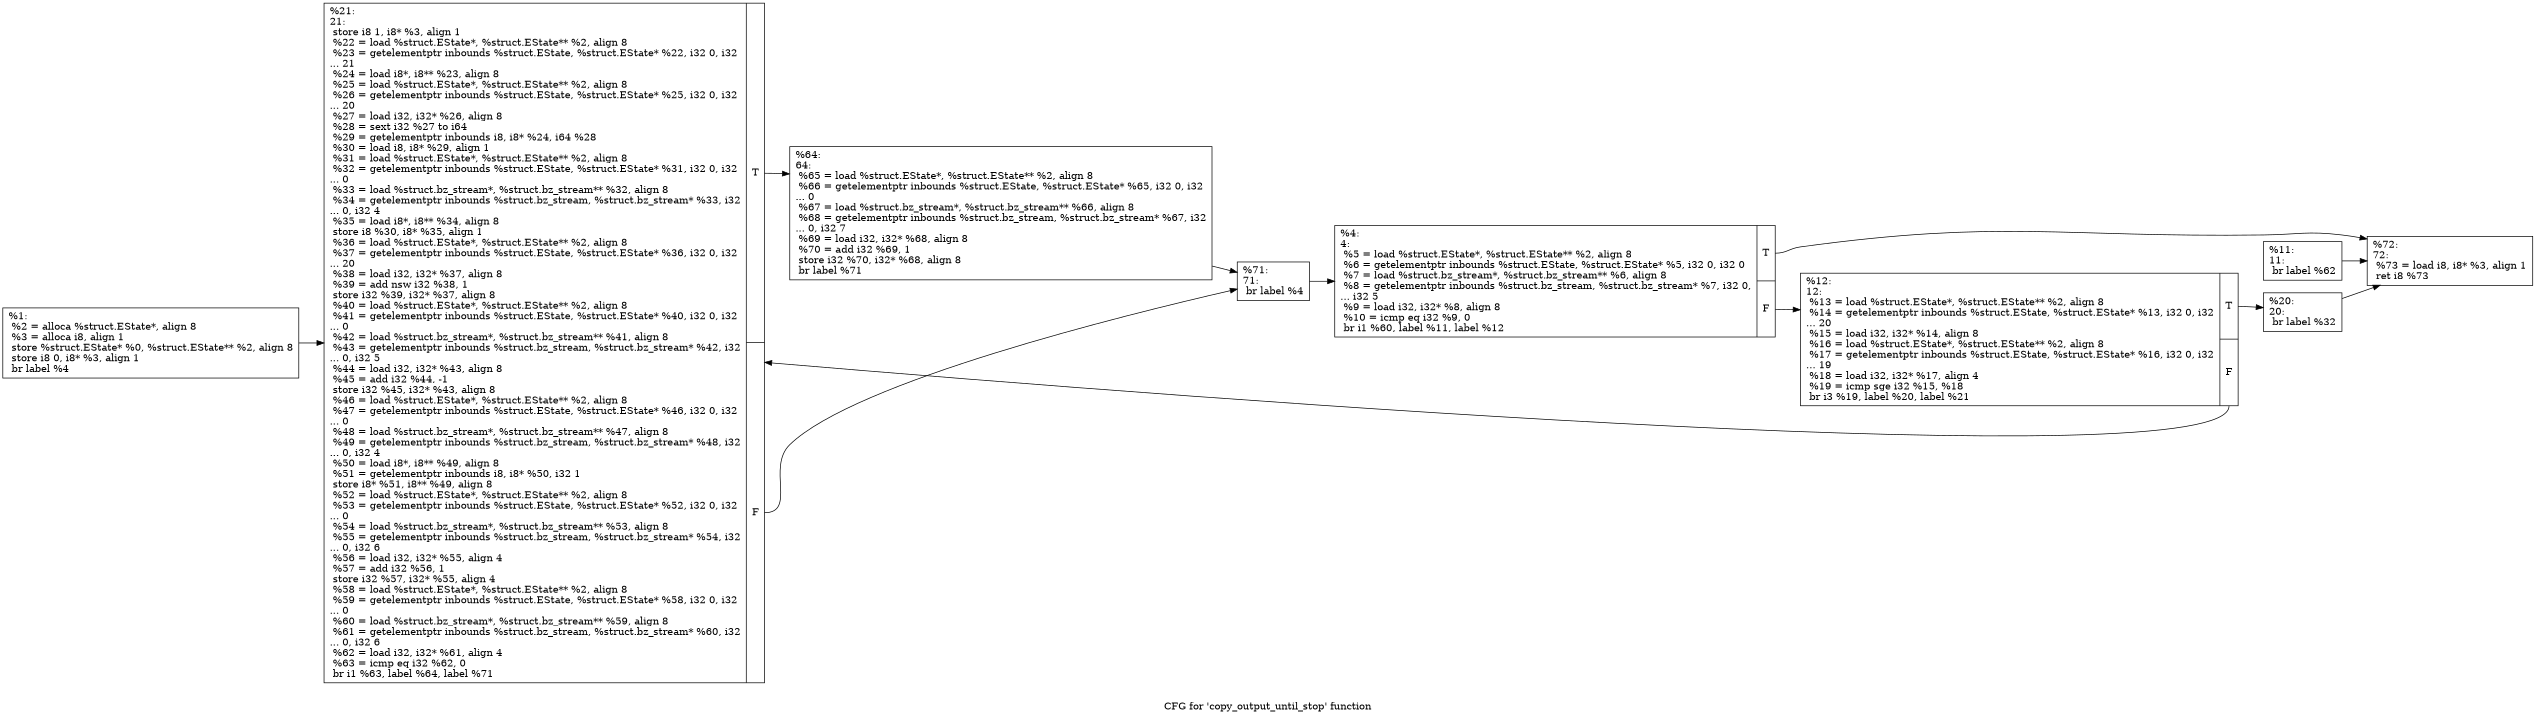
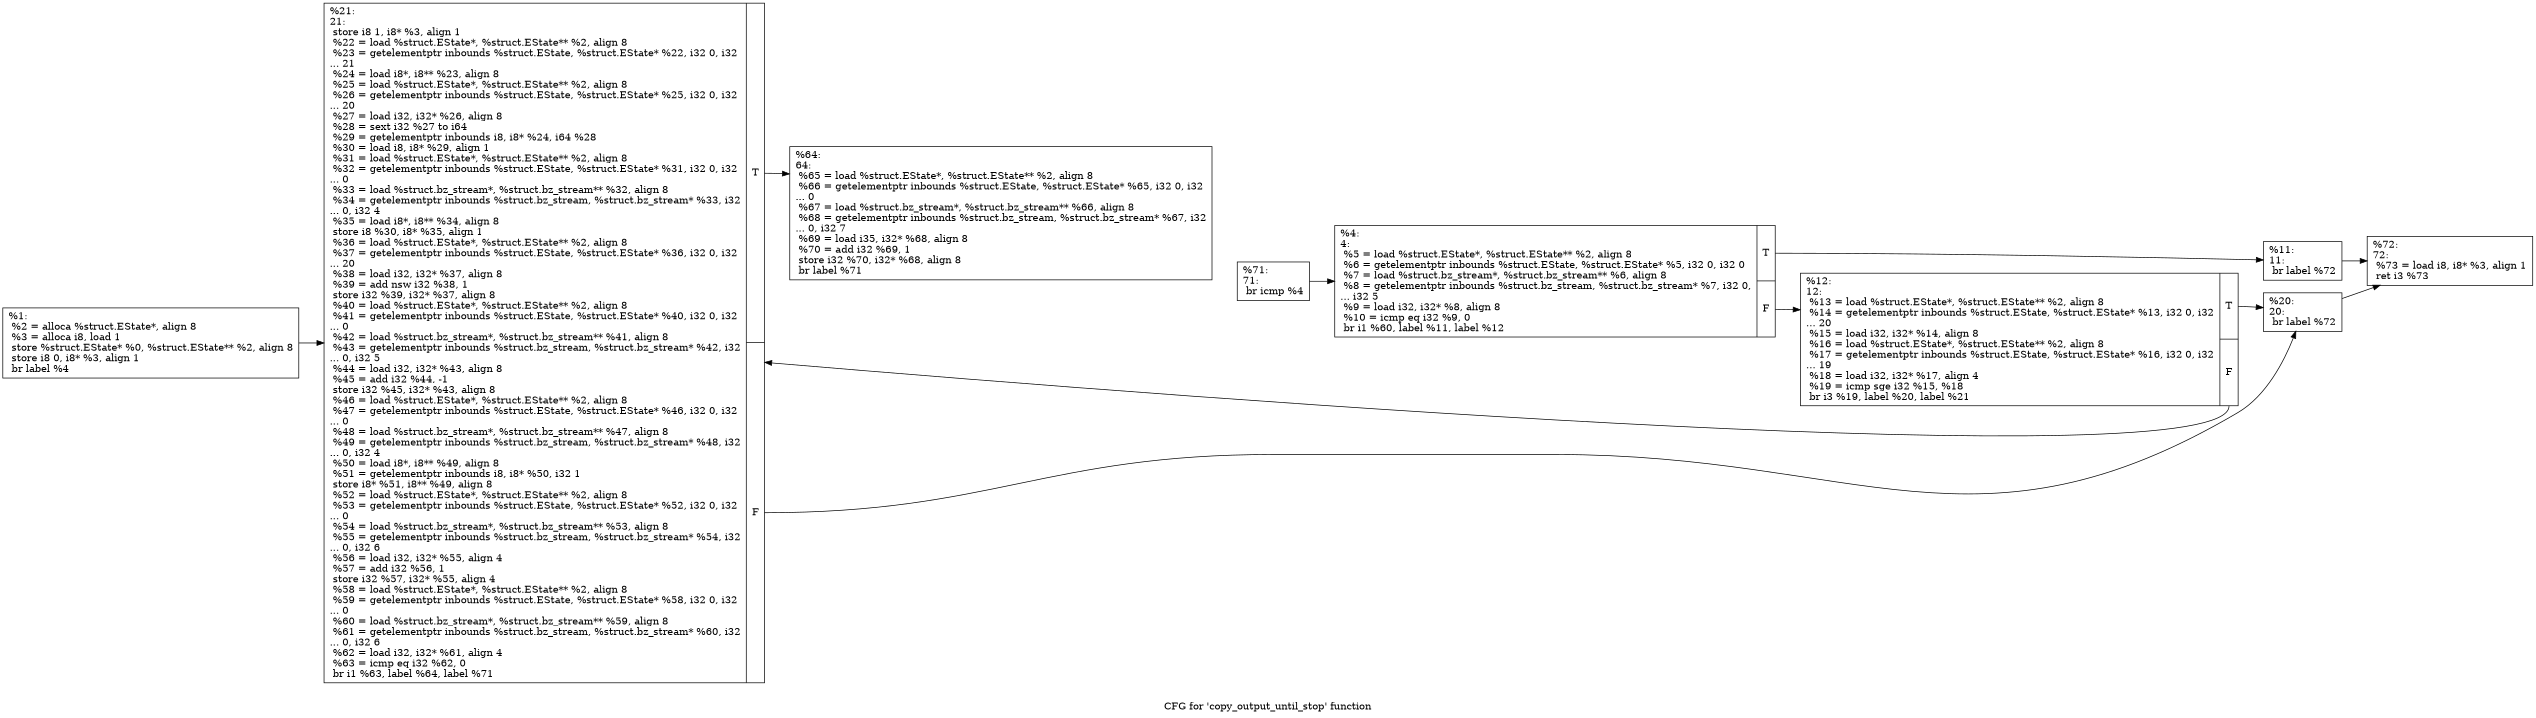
(2067, 232) -> (2016, 255)
(882, 239) -> (882, 239)
(1221, 268) -> none
(2303, 271) -> (2303, 271)
(2401, 276) -> (2401, 276)
(1273, 291) -> (1273, 291)
(2303, 322) -> (2303, 322)
(67, 337) -> (65, 337)
(965, 363) -> (1555, 454)
